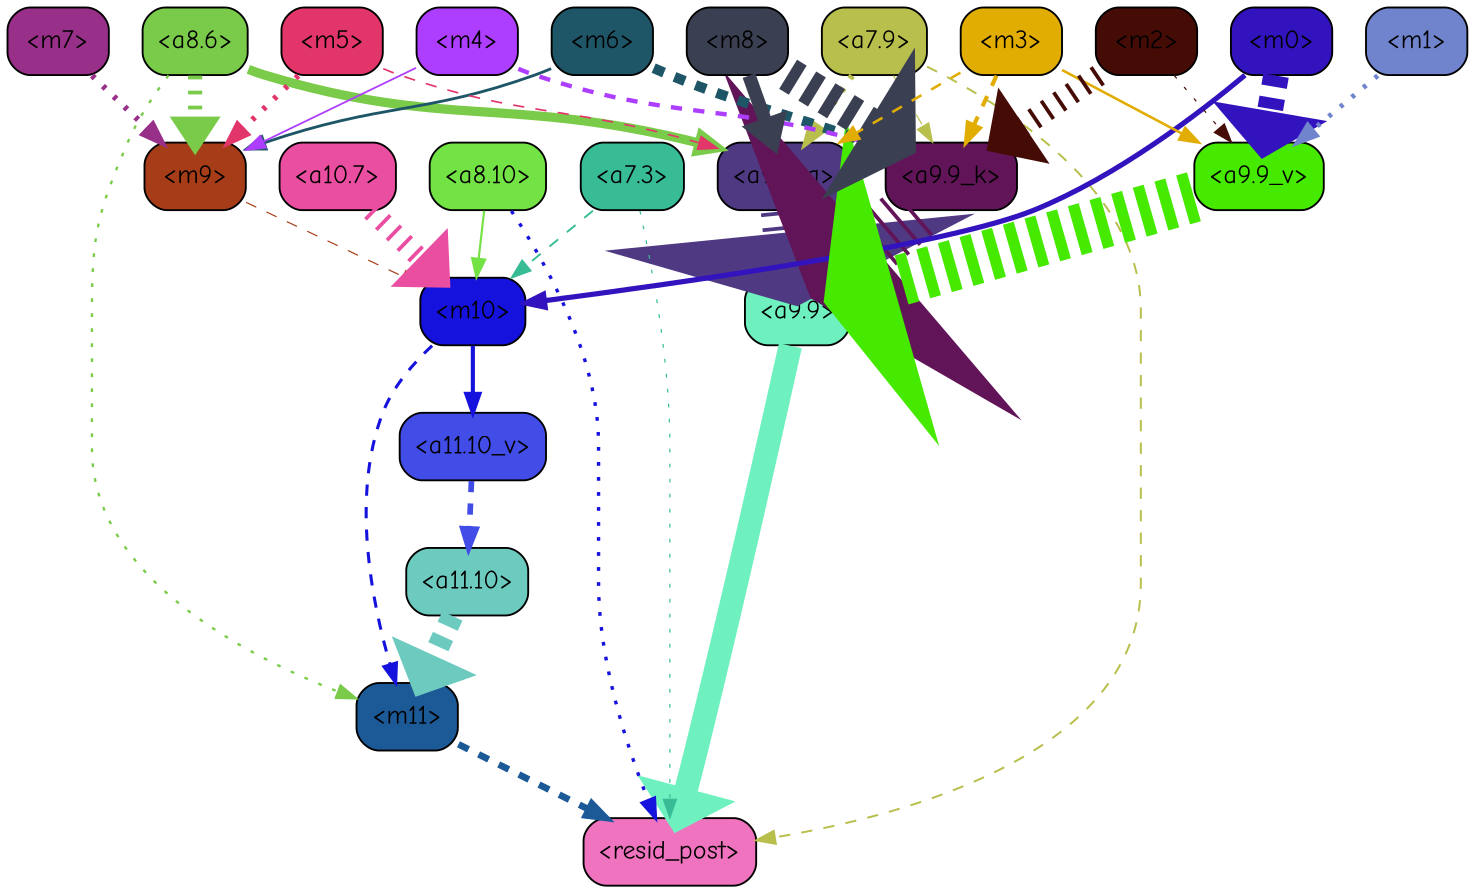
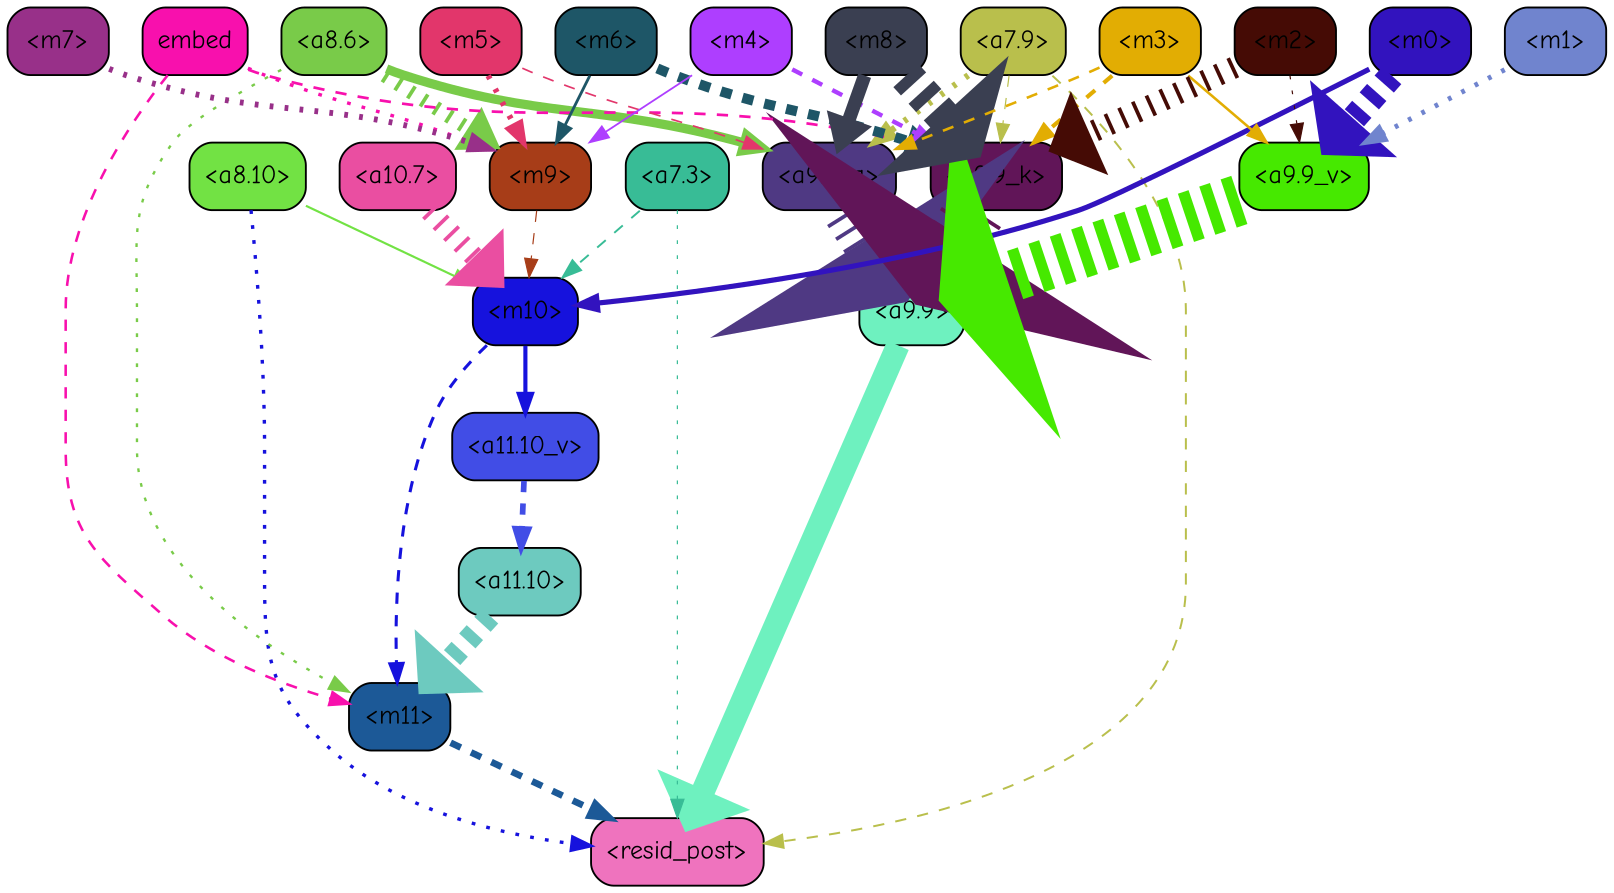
none -> (195, 41)
